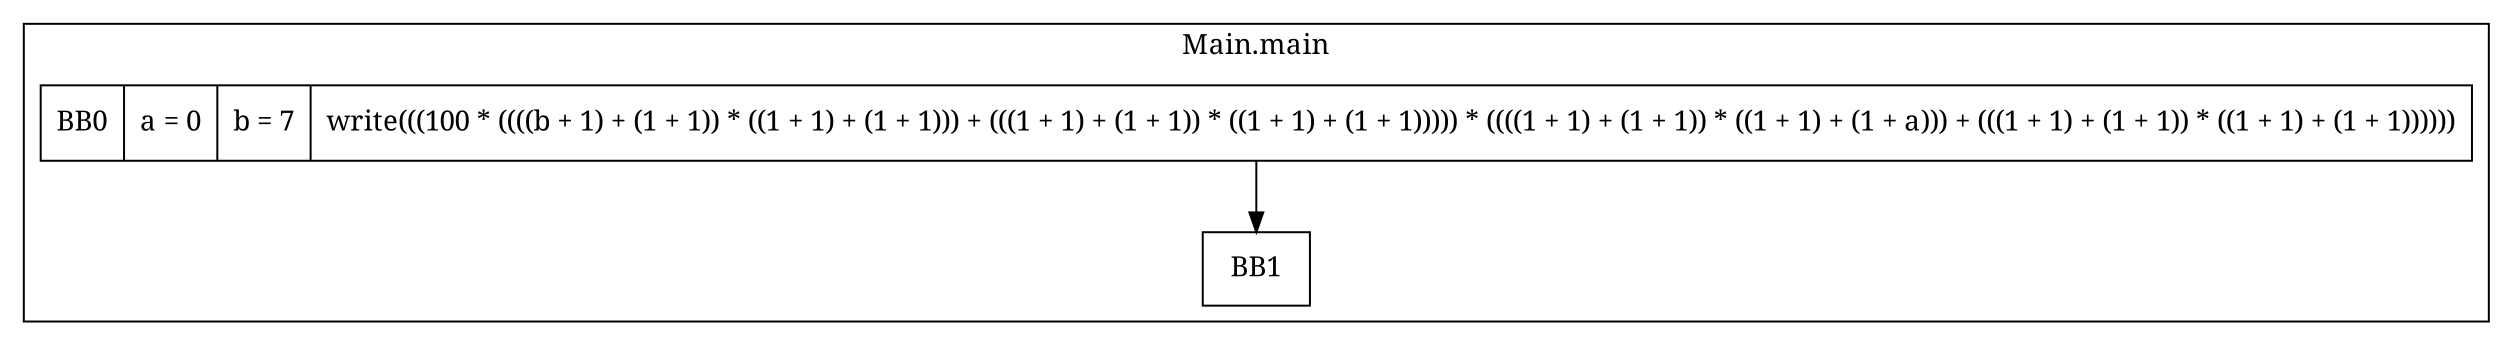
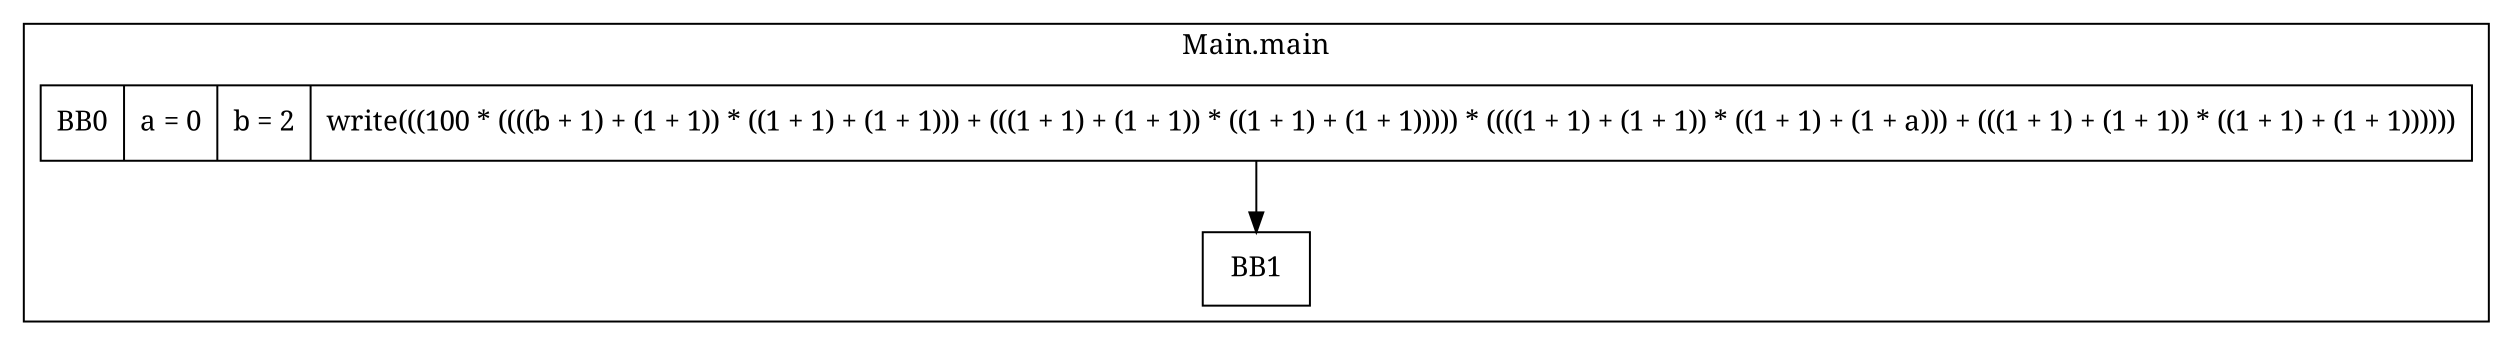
(264, 122) -> (264, 122)
